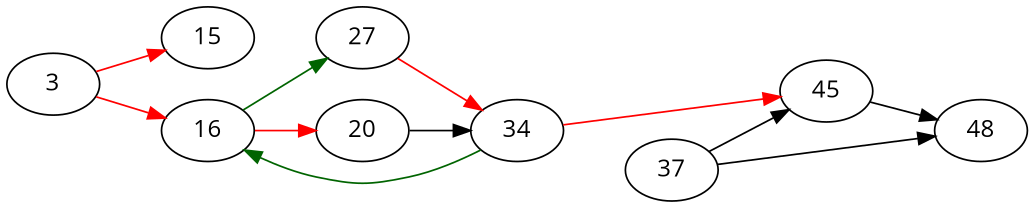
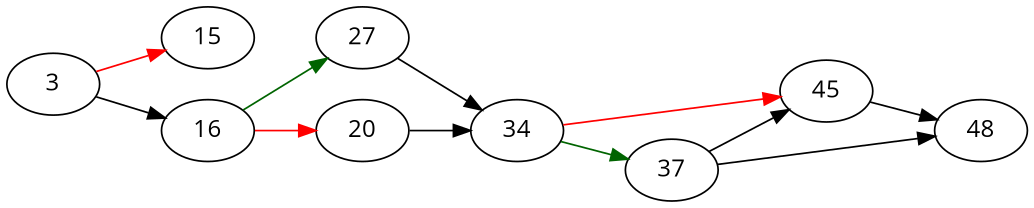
(432, 80) -> (432, 80)
(122, 105) -> (122, 105)
(371, 183) -> (586, 148)
